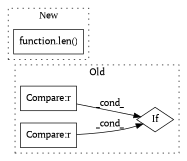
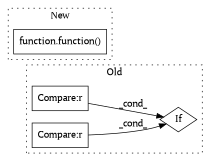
(49, 42) -> (60, 42)
